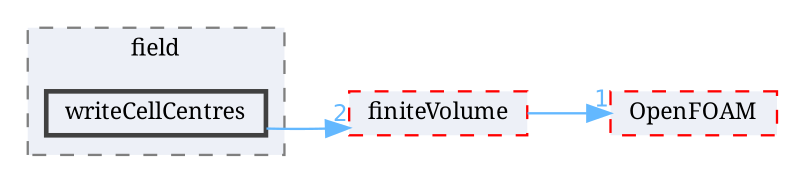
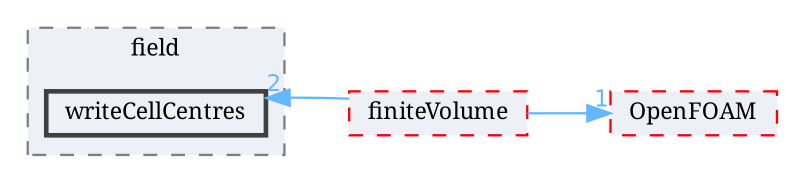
(299, 129) -> (320, 98)
